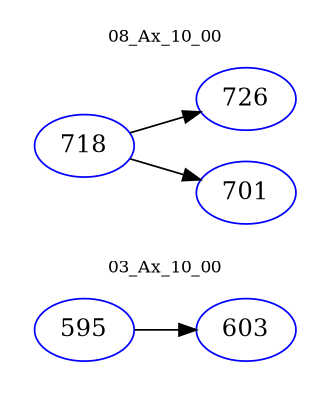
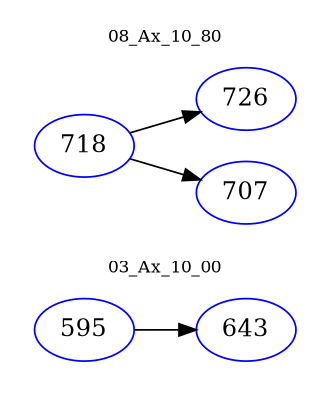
(165, 37) -> (165, 37)
(246, 193) -> (246, 193)
(246, 330) -> (246, 330)
